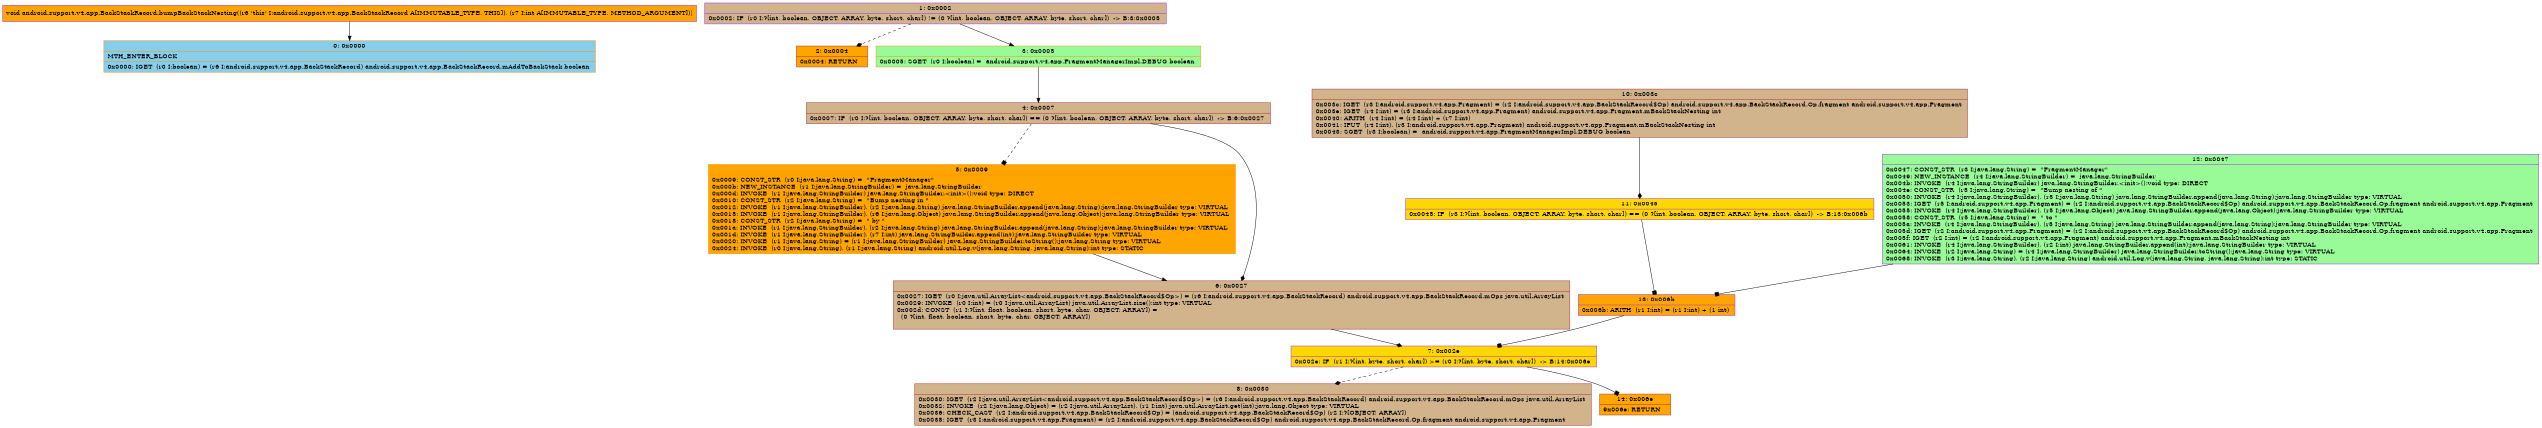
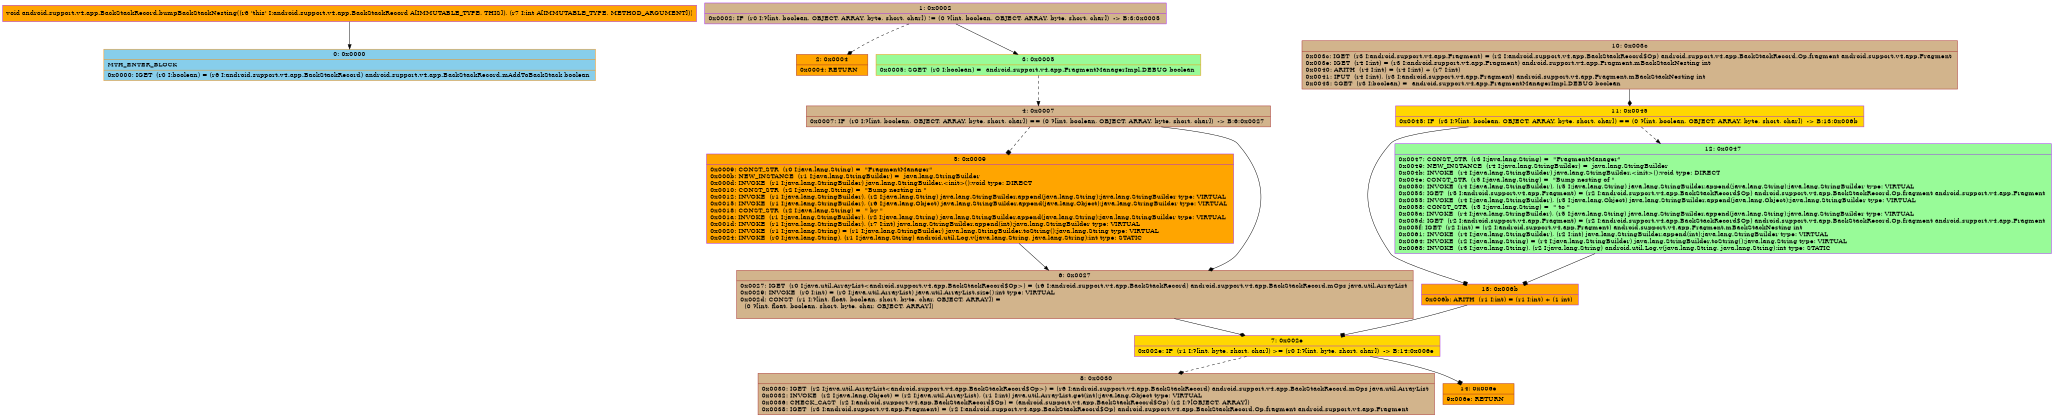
(1038, 83) -> (1038, 88)
none -> (1649, 134)
(972, 209) -> (970, 199)
